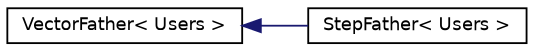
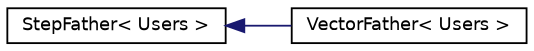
(285, 26) -> (268, 26)
